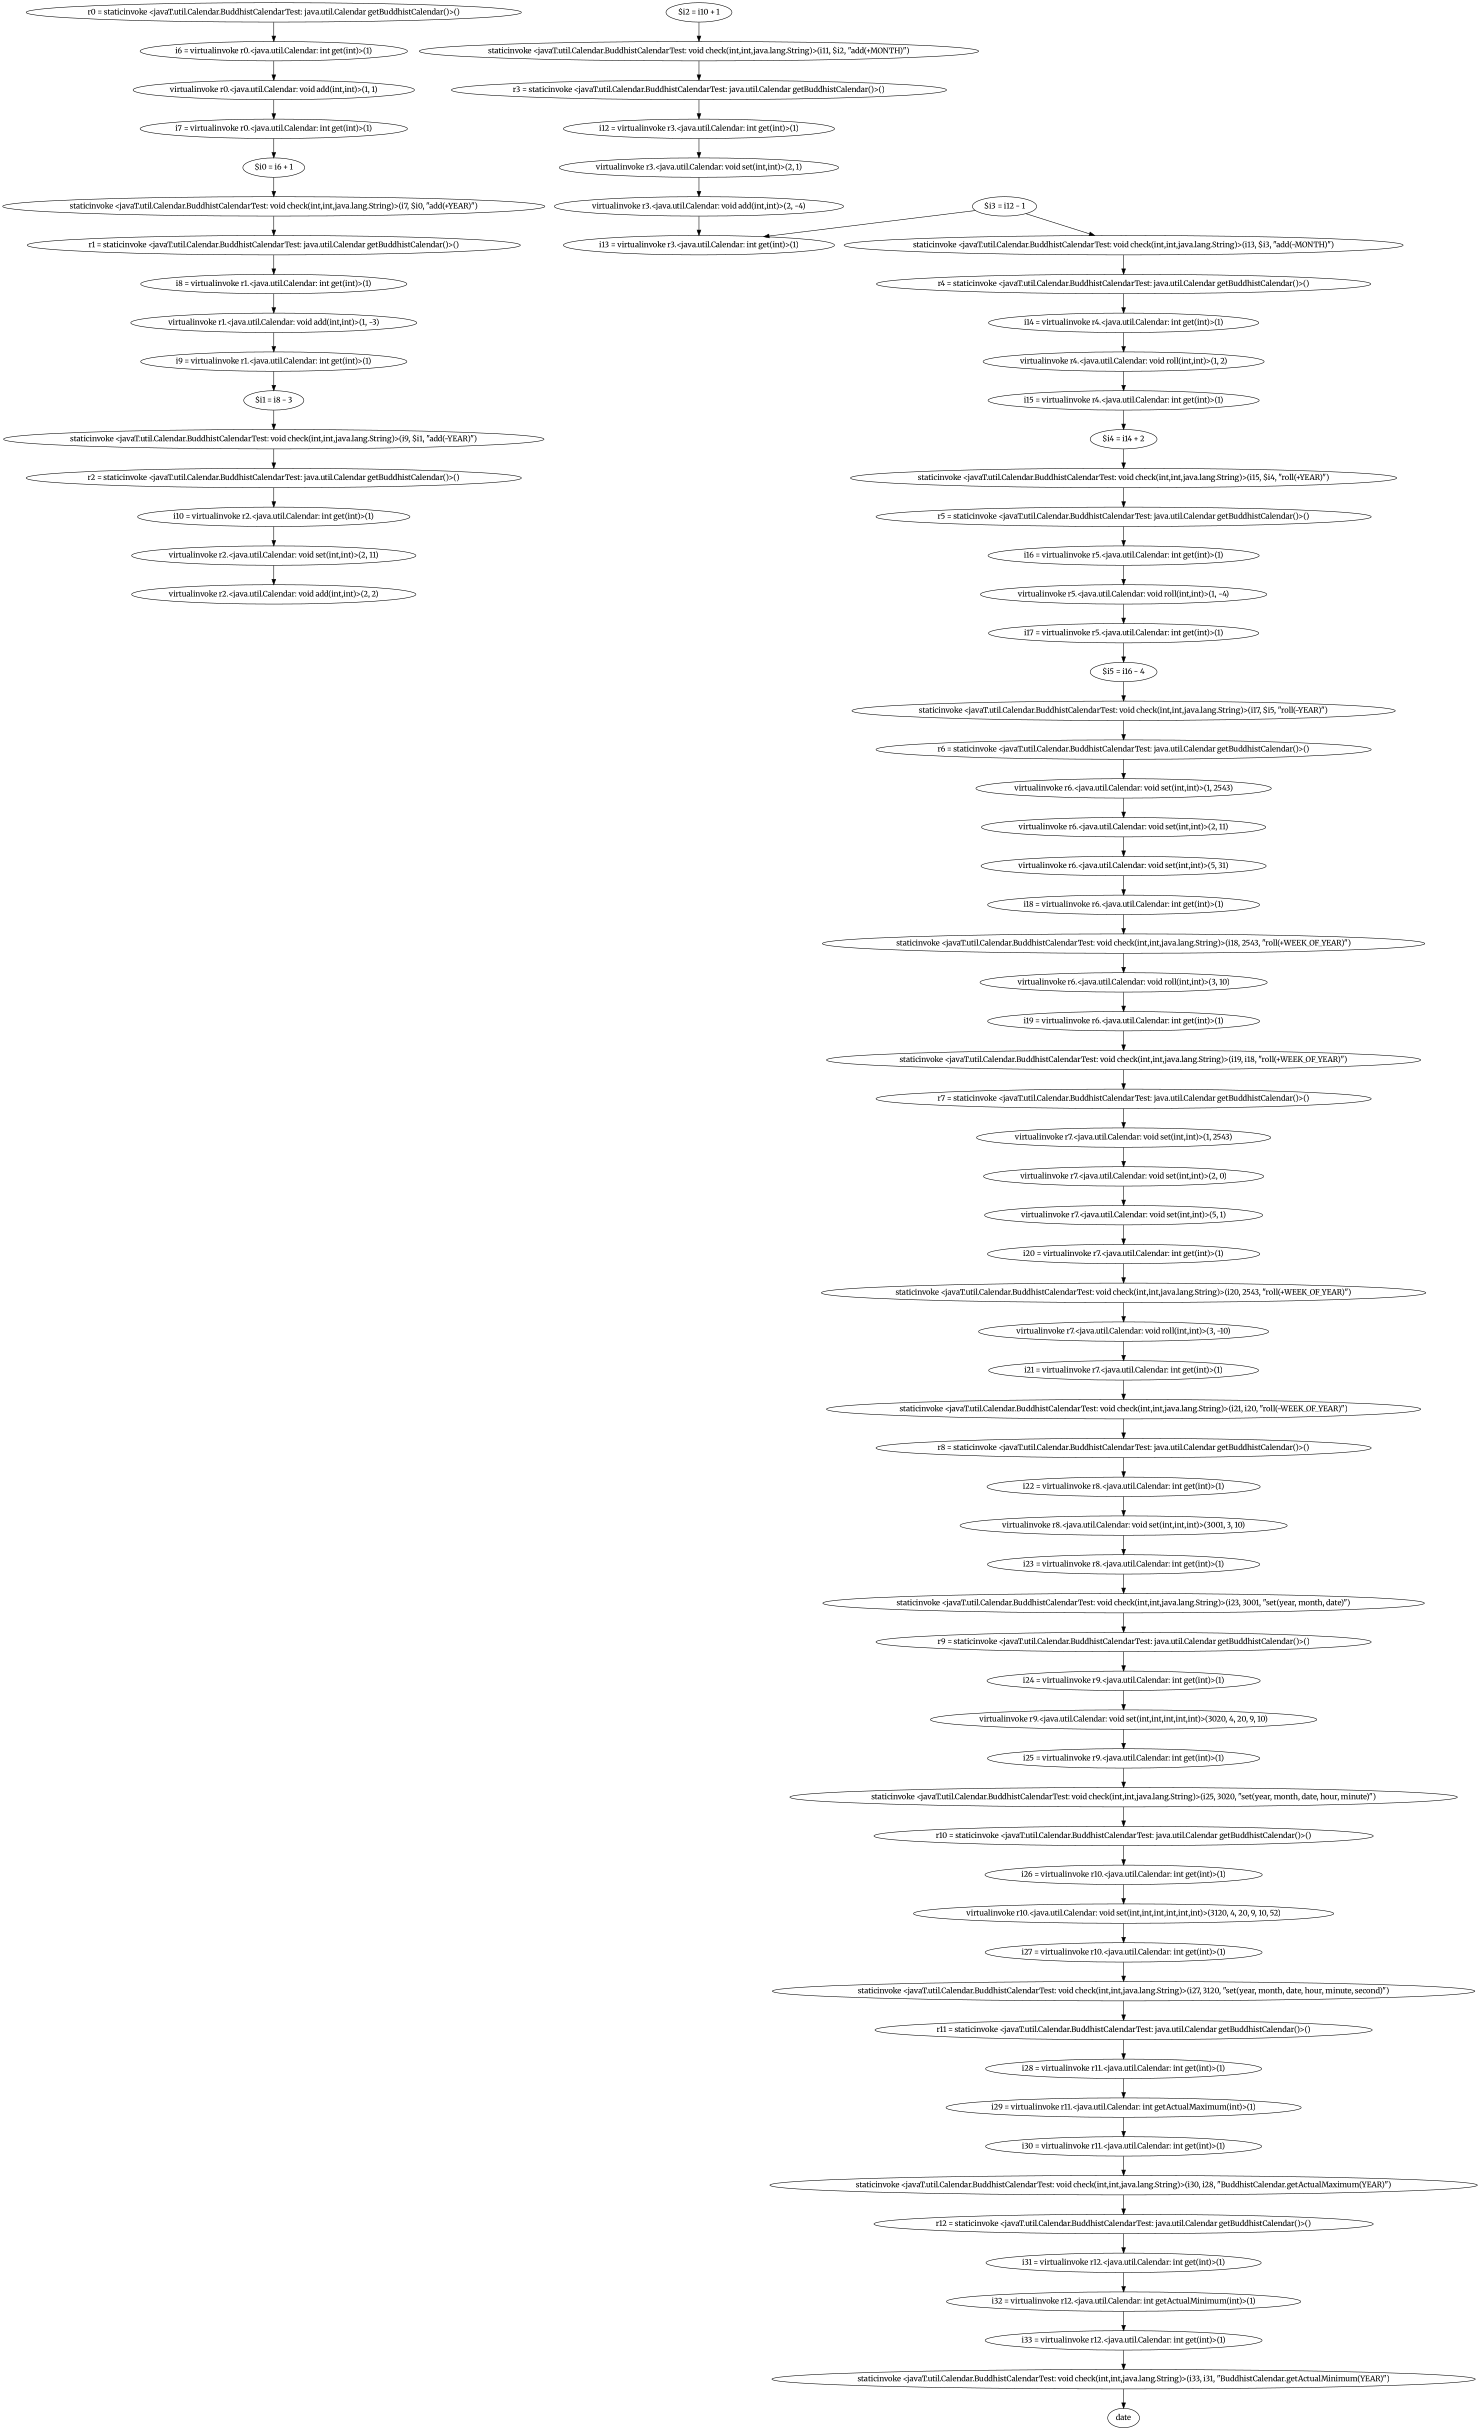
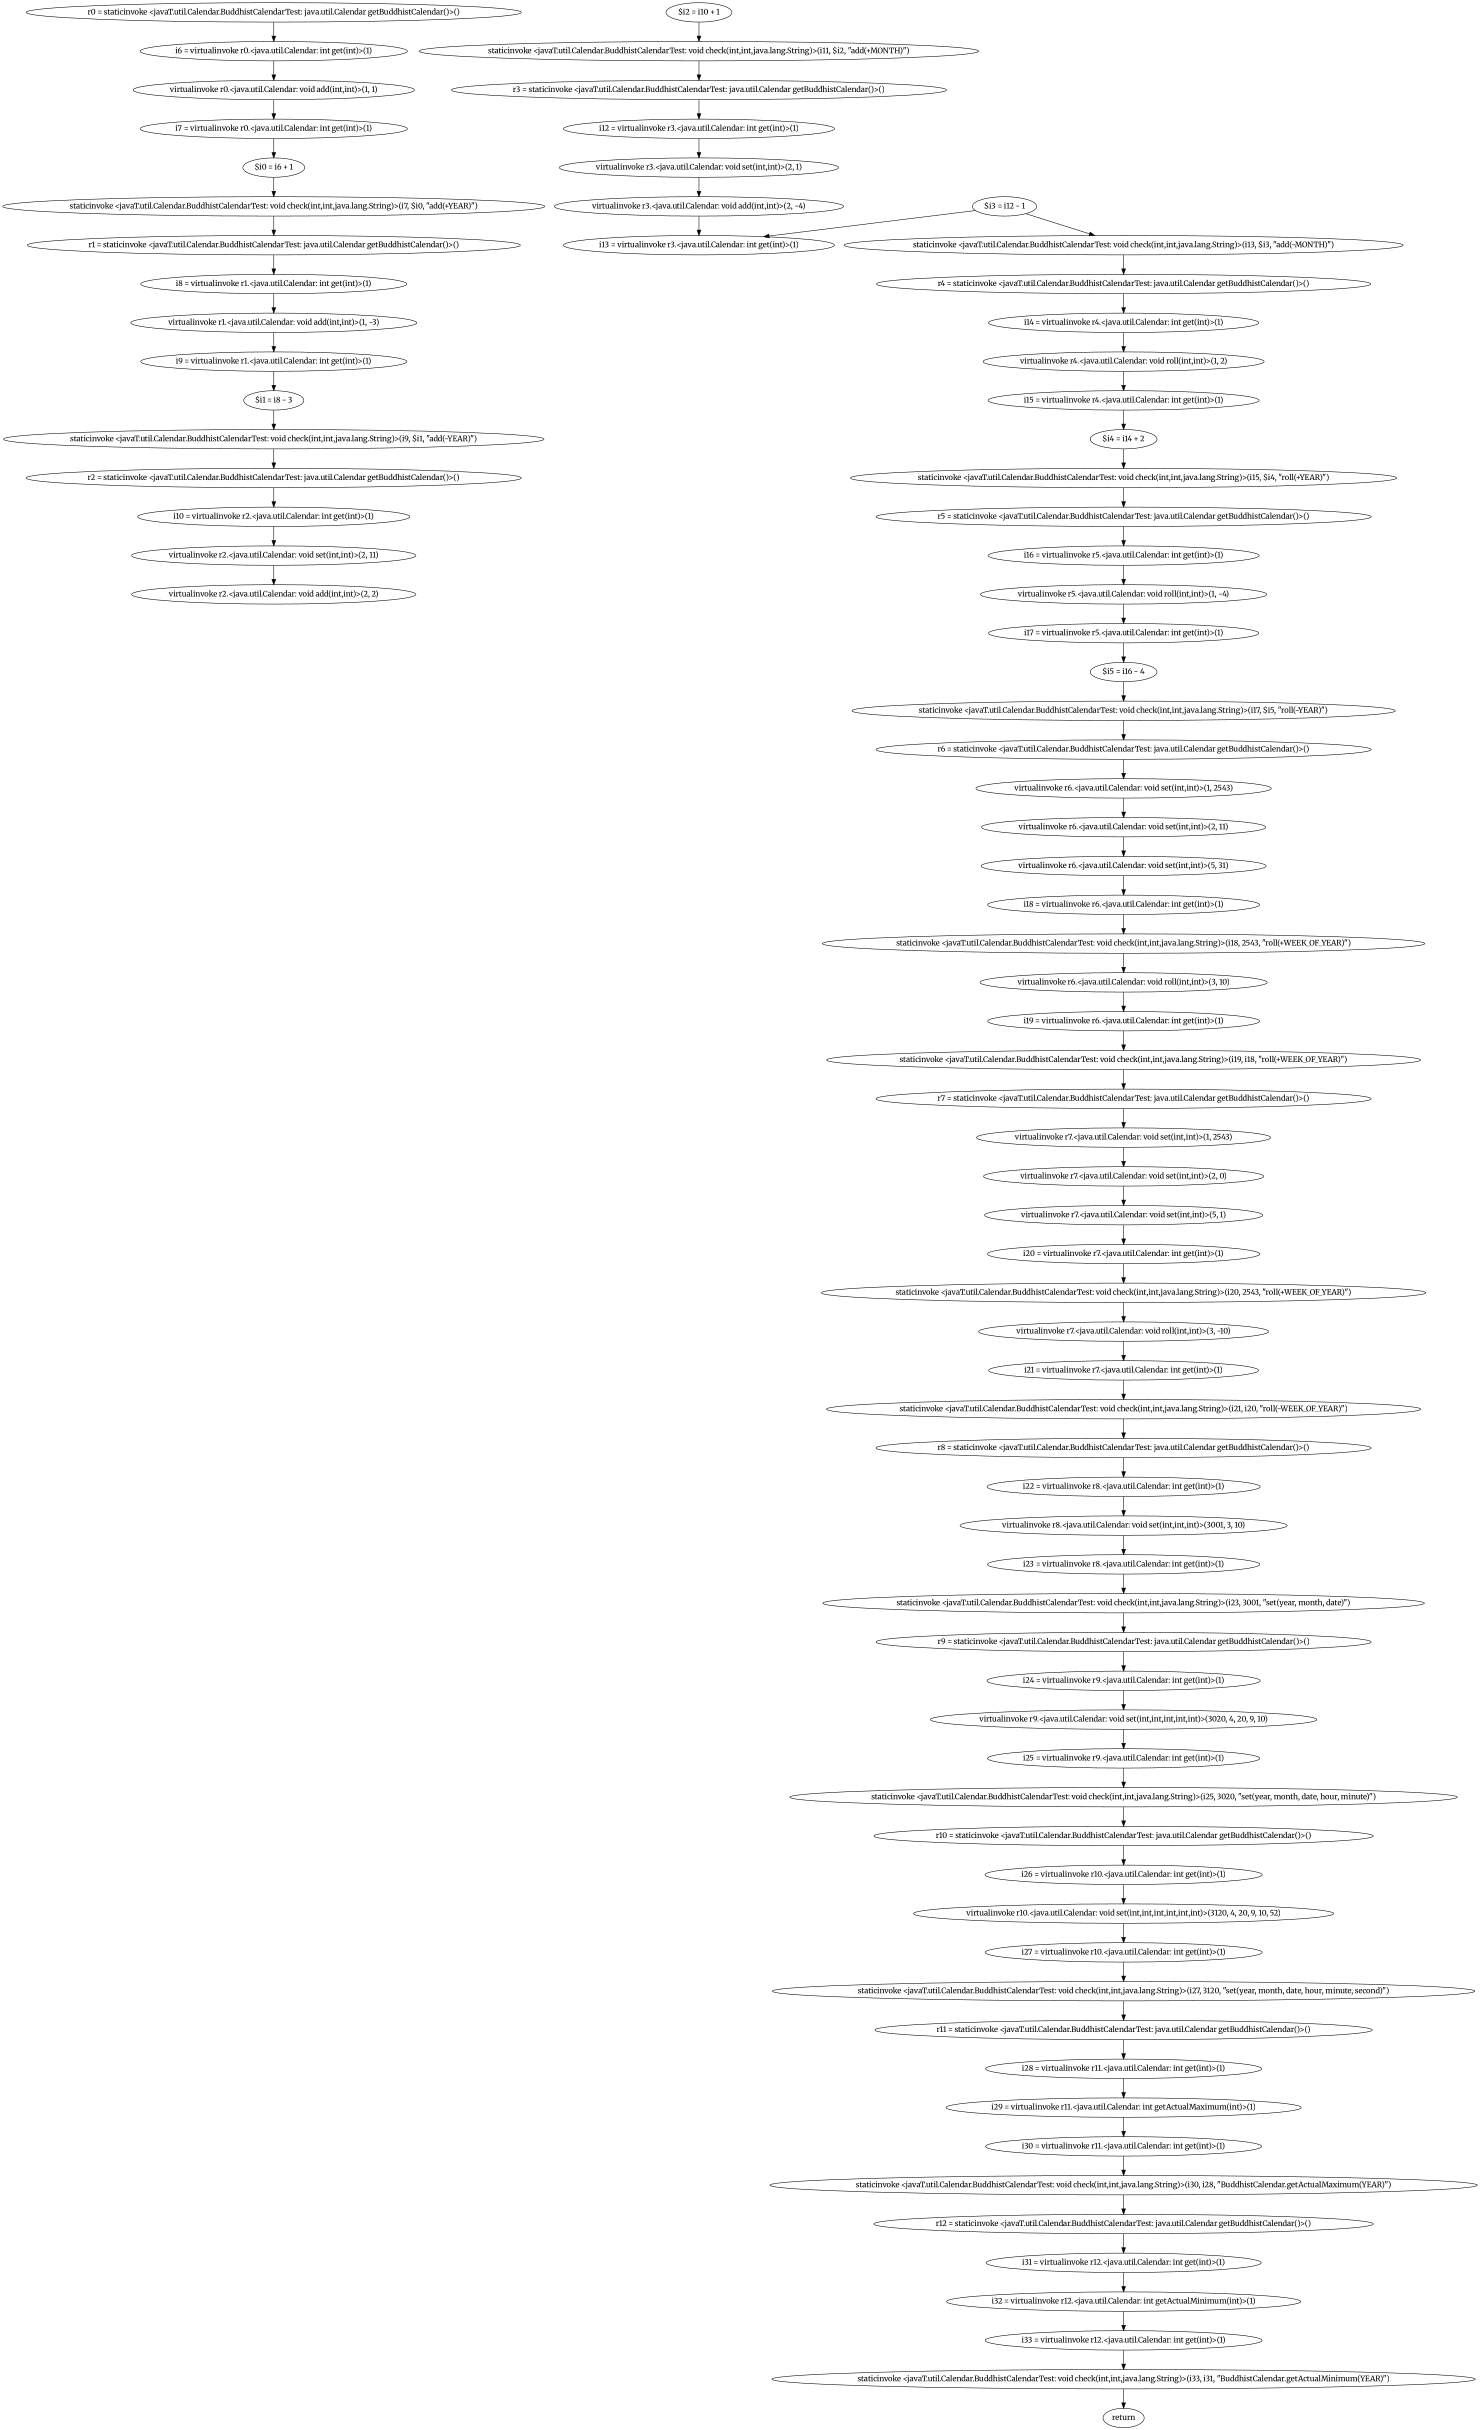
(1124, 2418) -> (1124, 2418)
